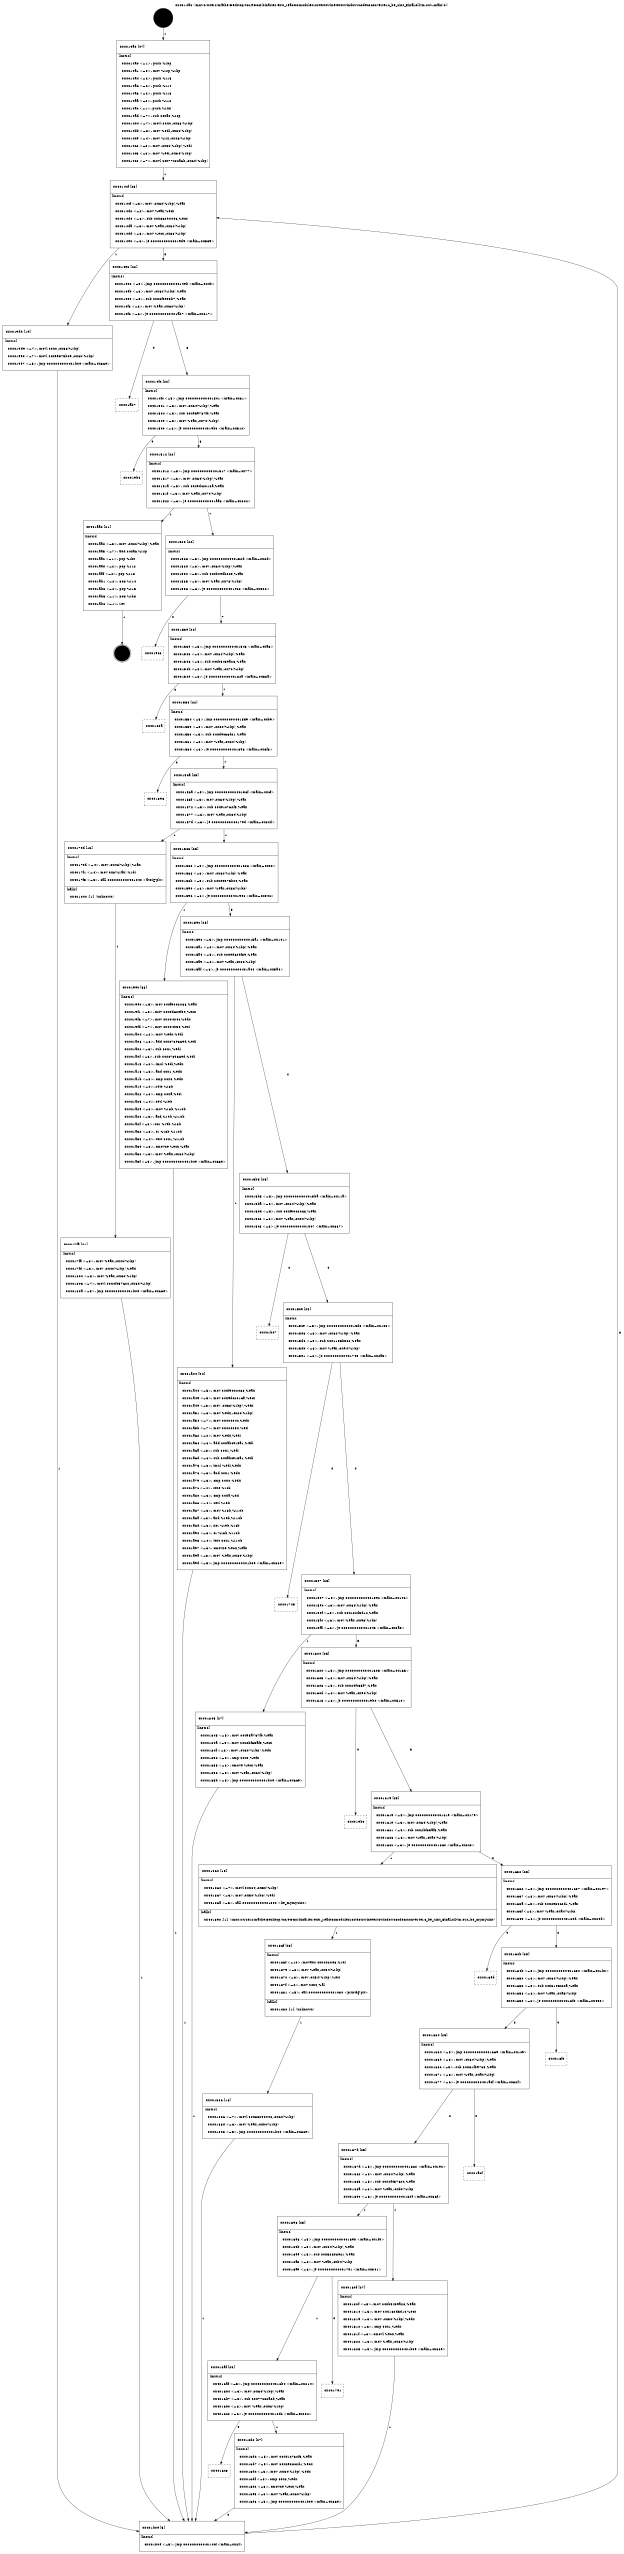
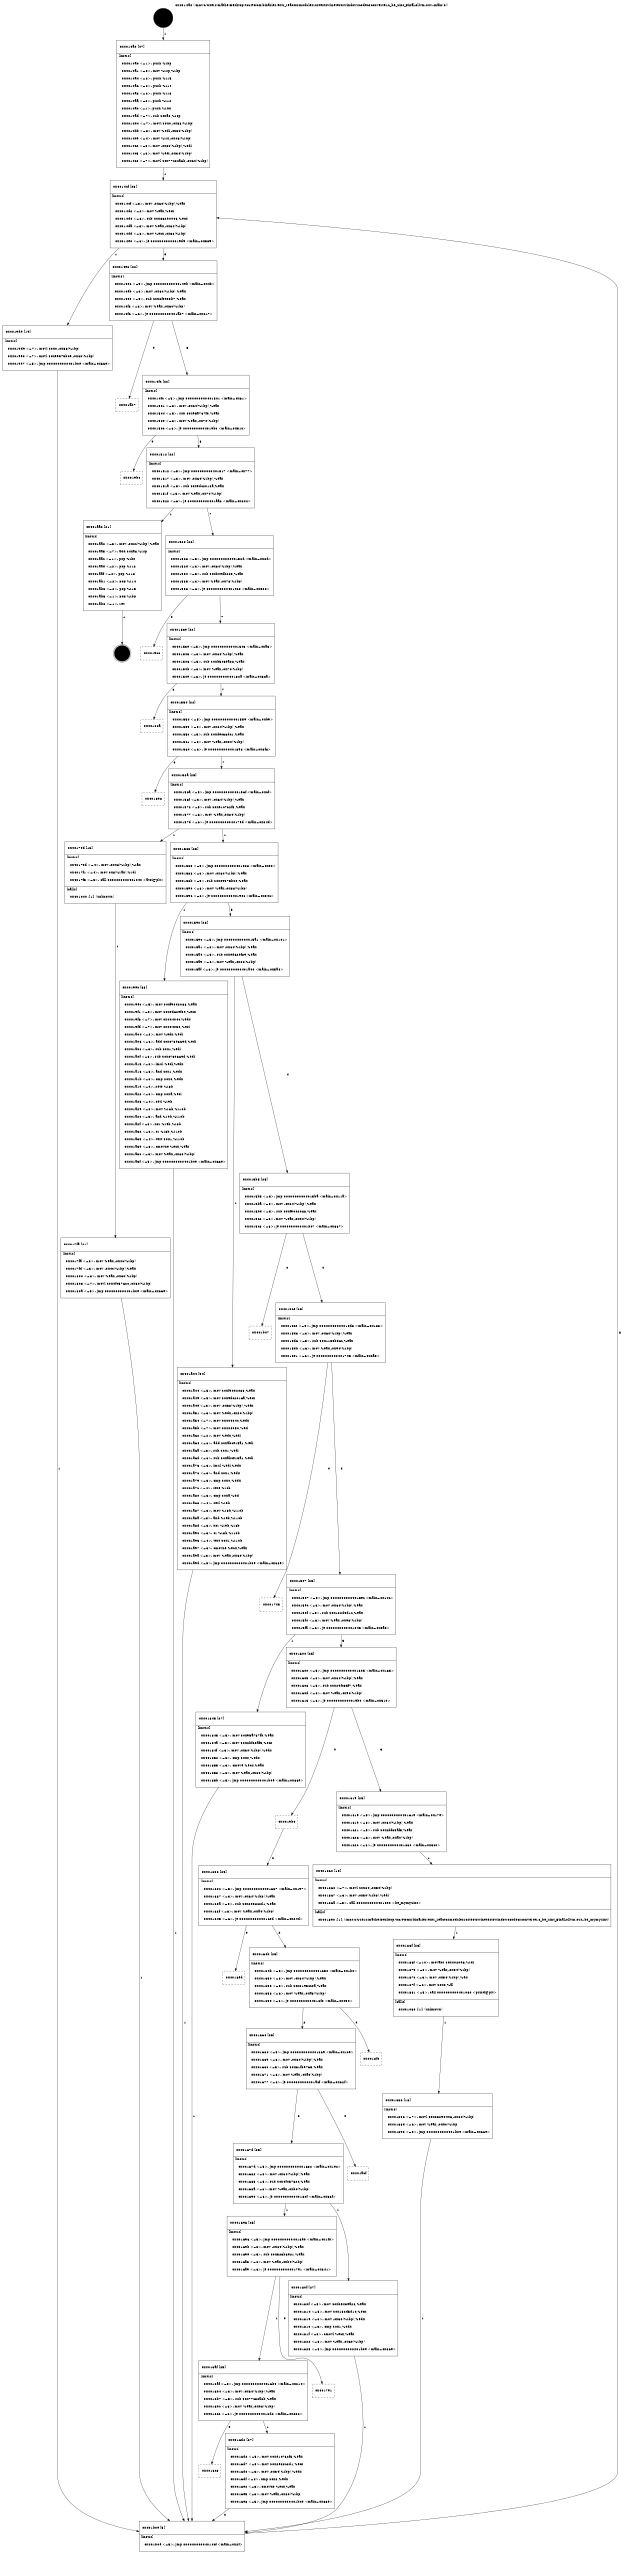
(490, 1858) -> (276, 1846)
